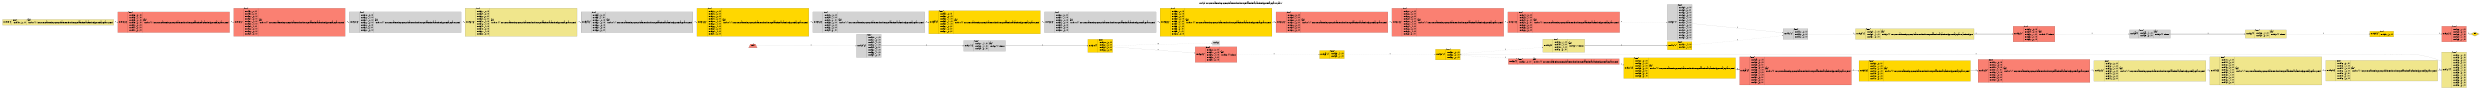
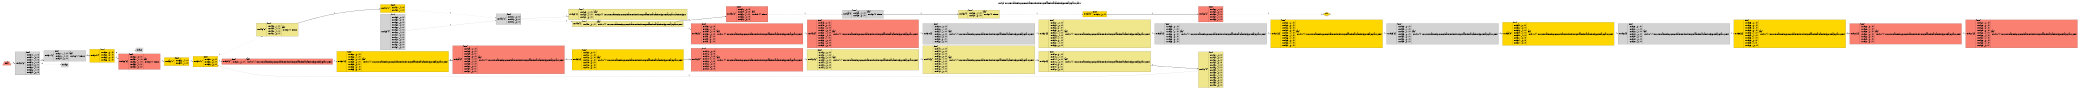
none -> (546, 21)
(1564, 22) -> none
(1993, 34) -> (701, 19)
(2417, 34) -> (1152, 14)
none -> (65, 65)
